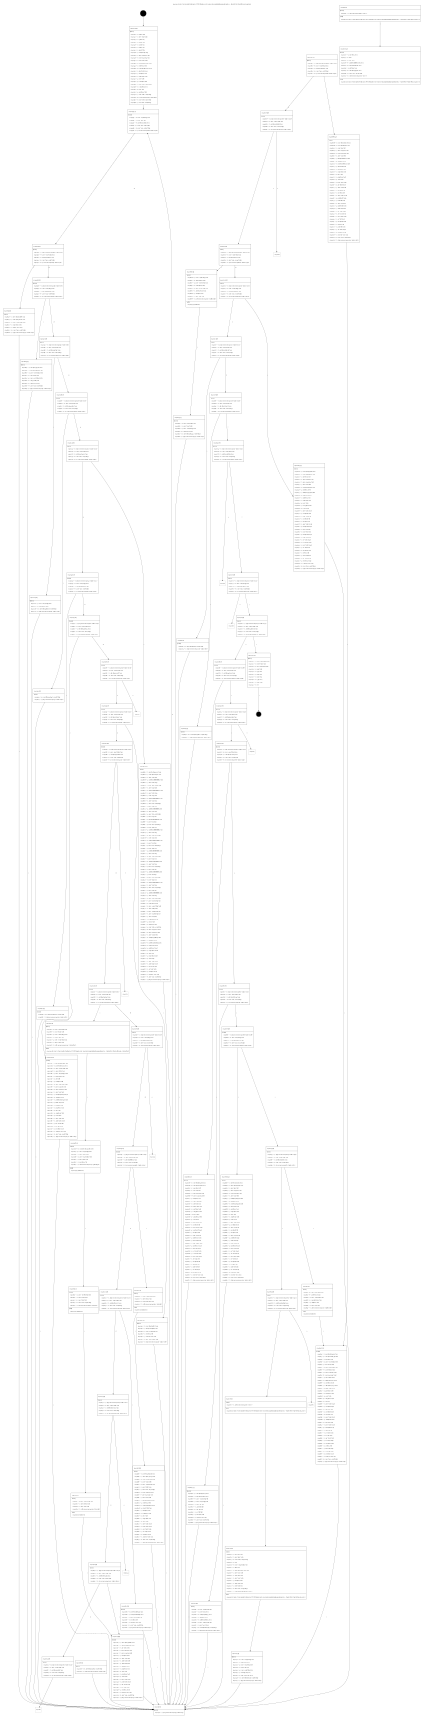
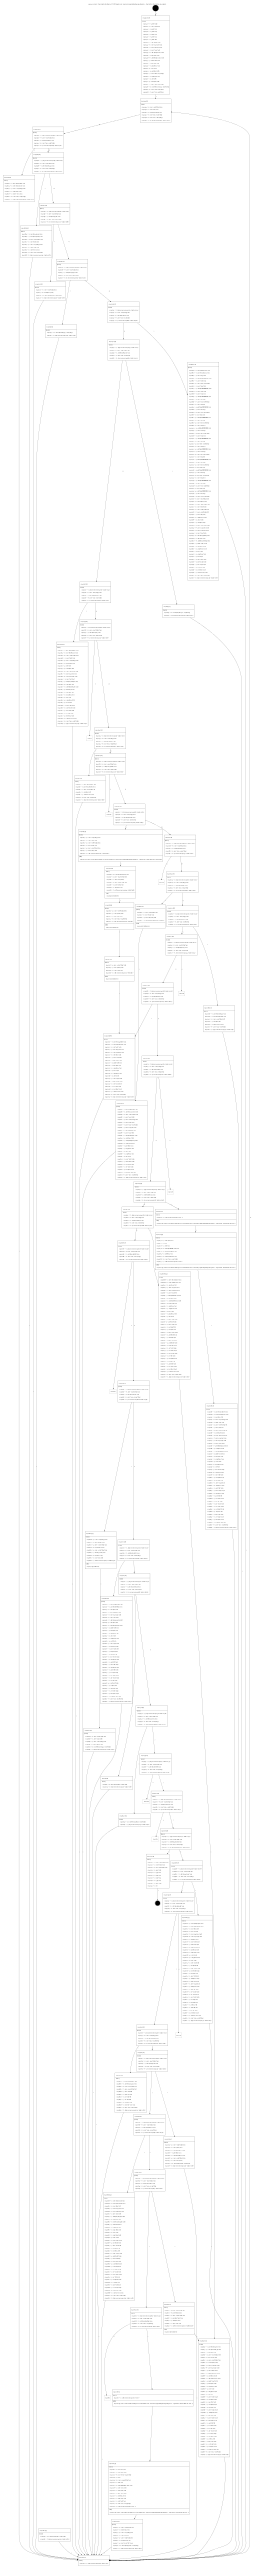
none -> (150, 1192)
none -> (222, 1467)
